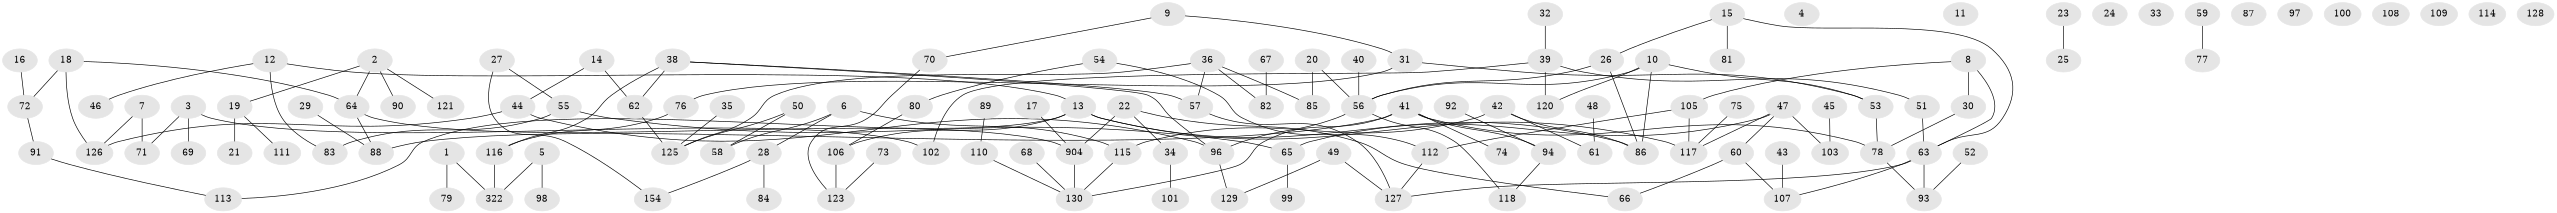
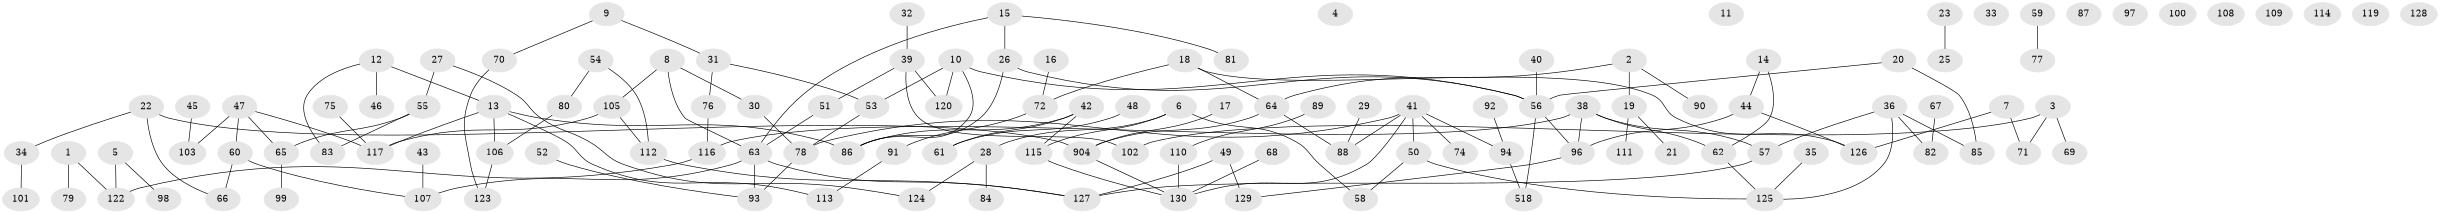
(2110, 14) -> none
none -> (2371, 14)
(446, 107) -> none
none -> (1413, 130)
(884, 153) -> none
(495, 199) -> (116, 199)
(653, 199) -> (917, 199)
(1507, 199) -> (1524, 199)
